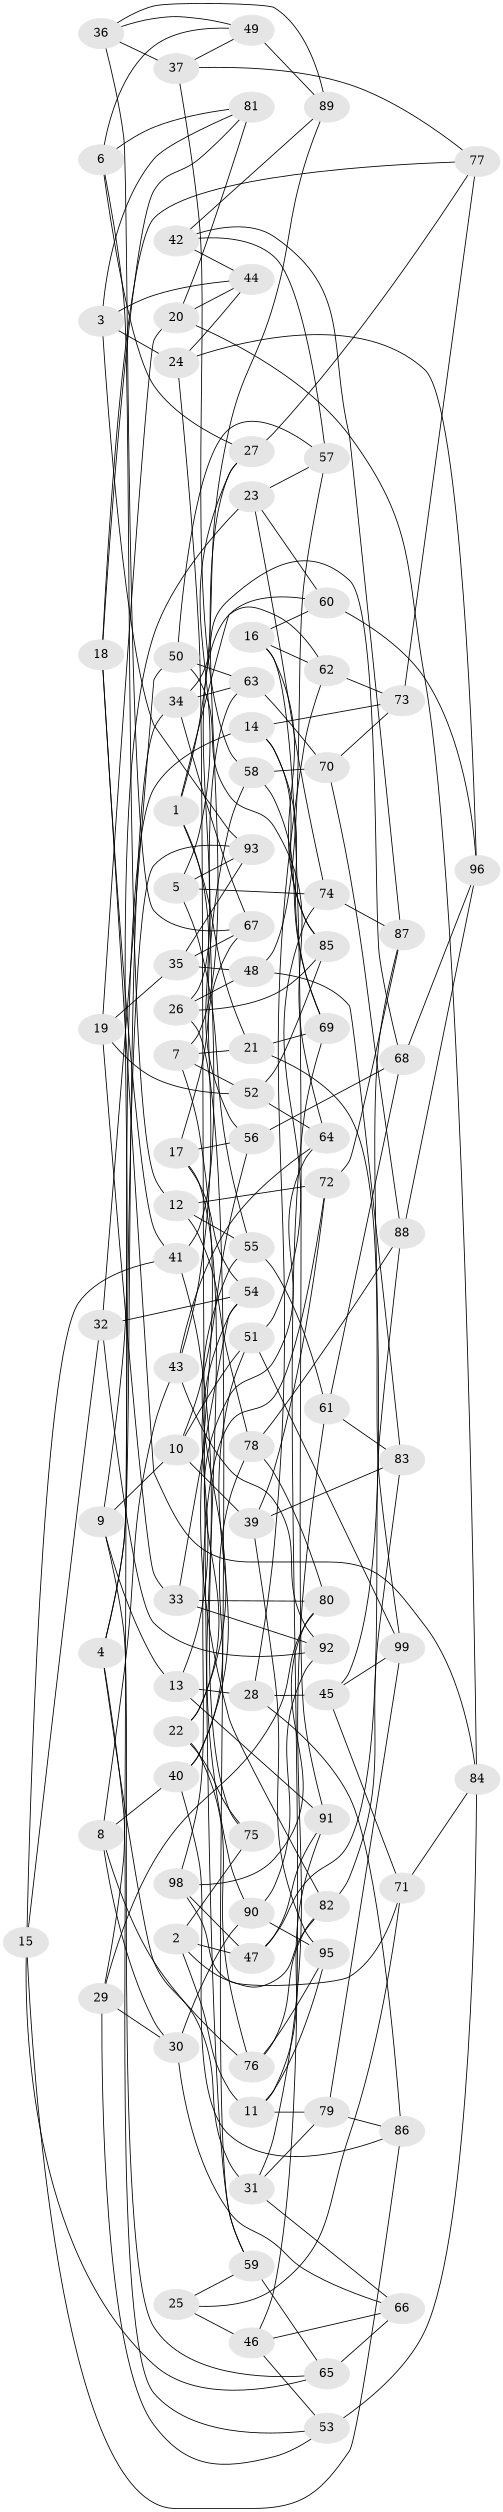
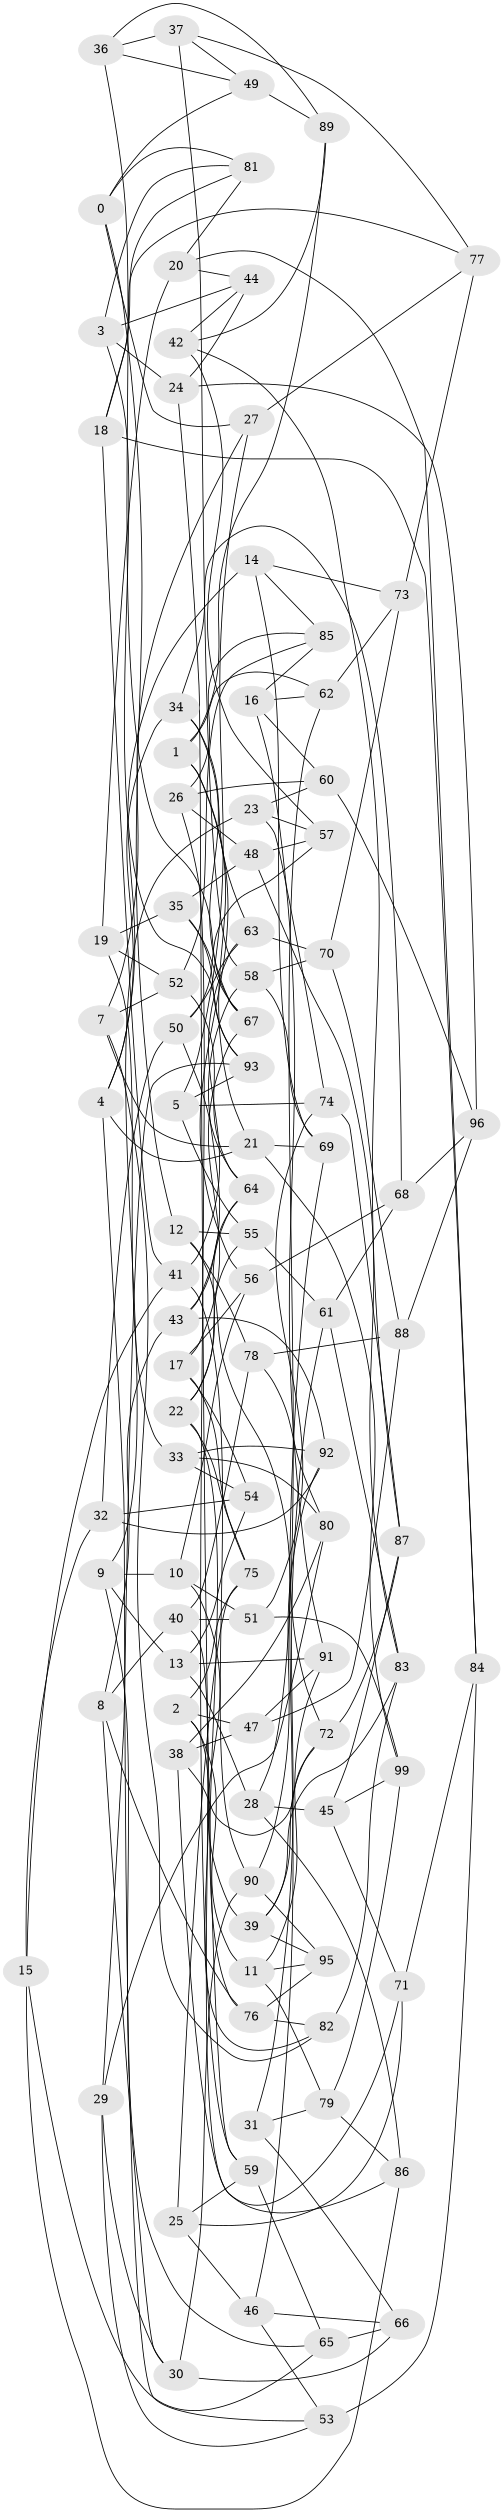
(101, 160) -> (101, 210)
(176, 1884) -> (176, 1755)
none -> (195, 1894)
(146, 1932) -> (167, 1160)
